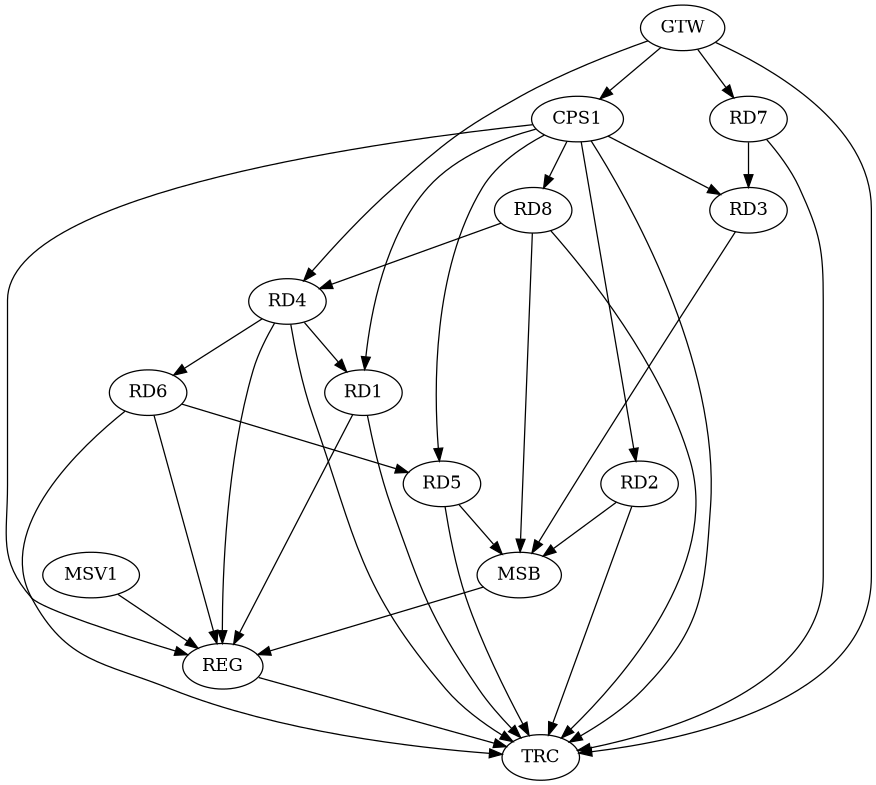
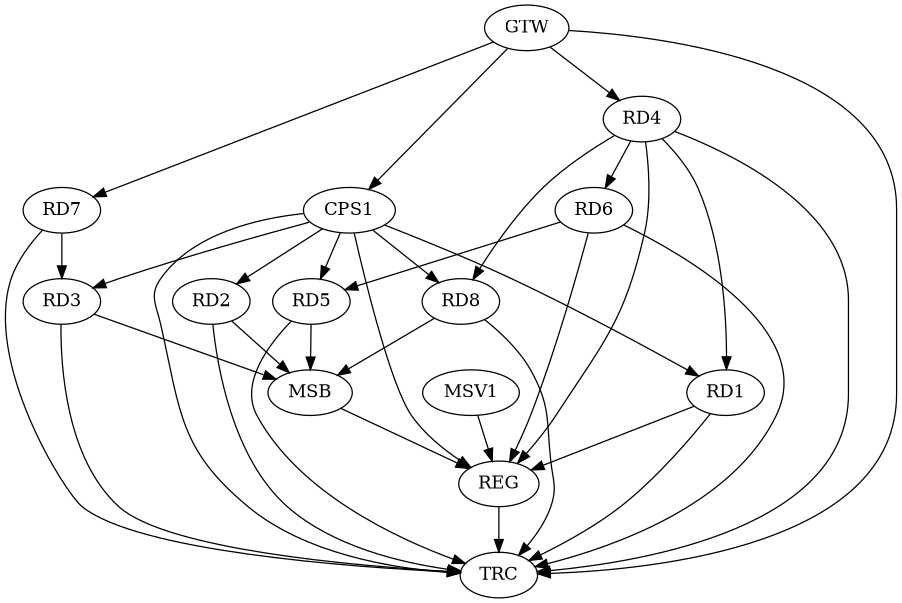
(416, 254) -> (538, 193)
none -> (170, 532)
